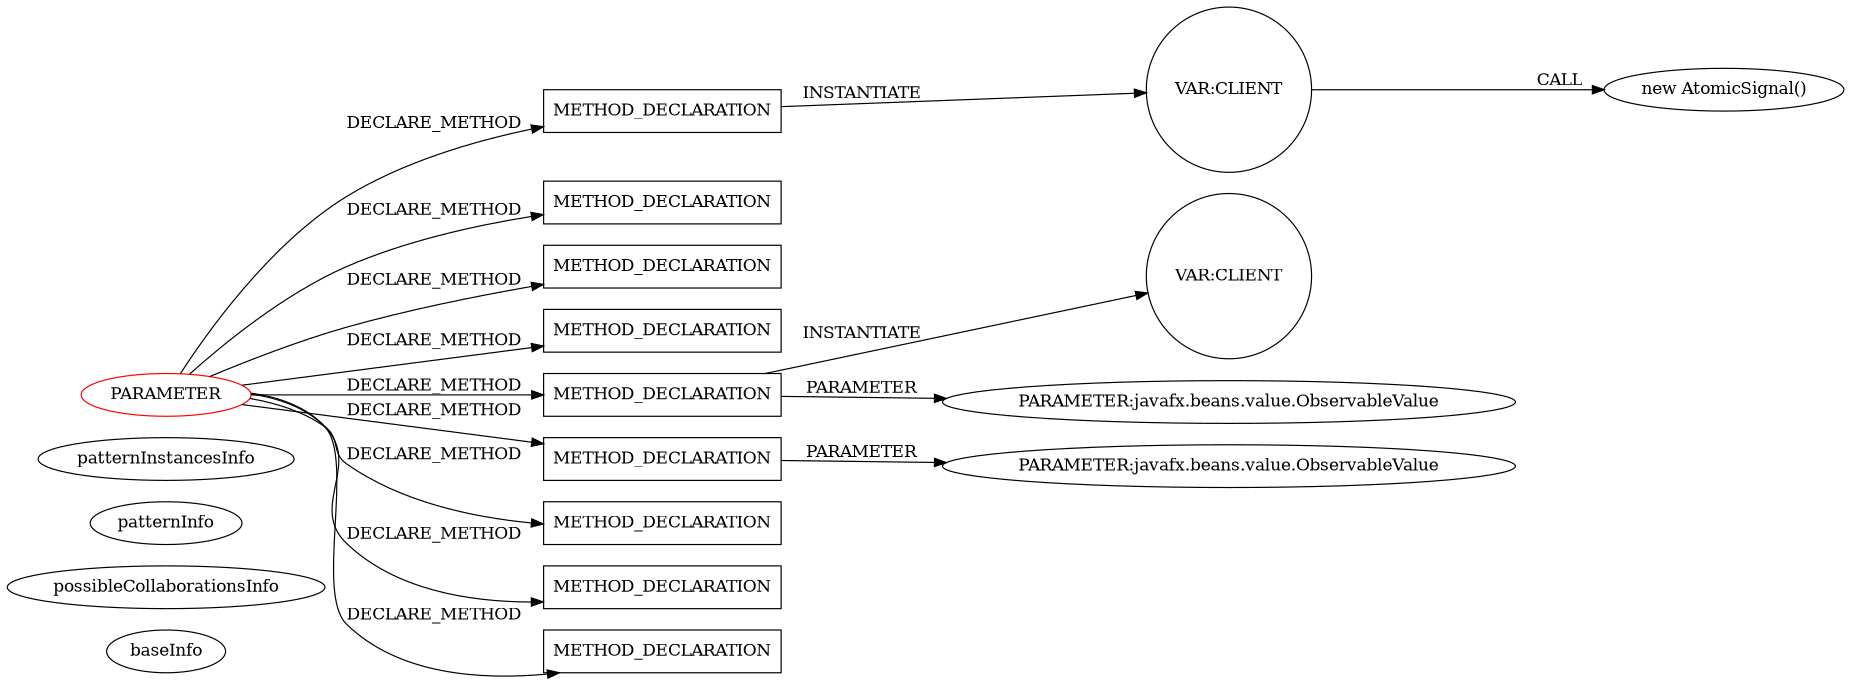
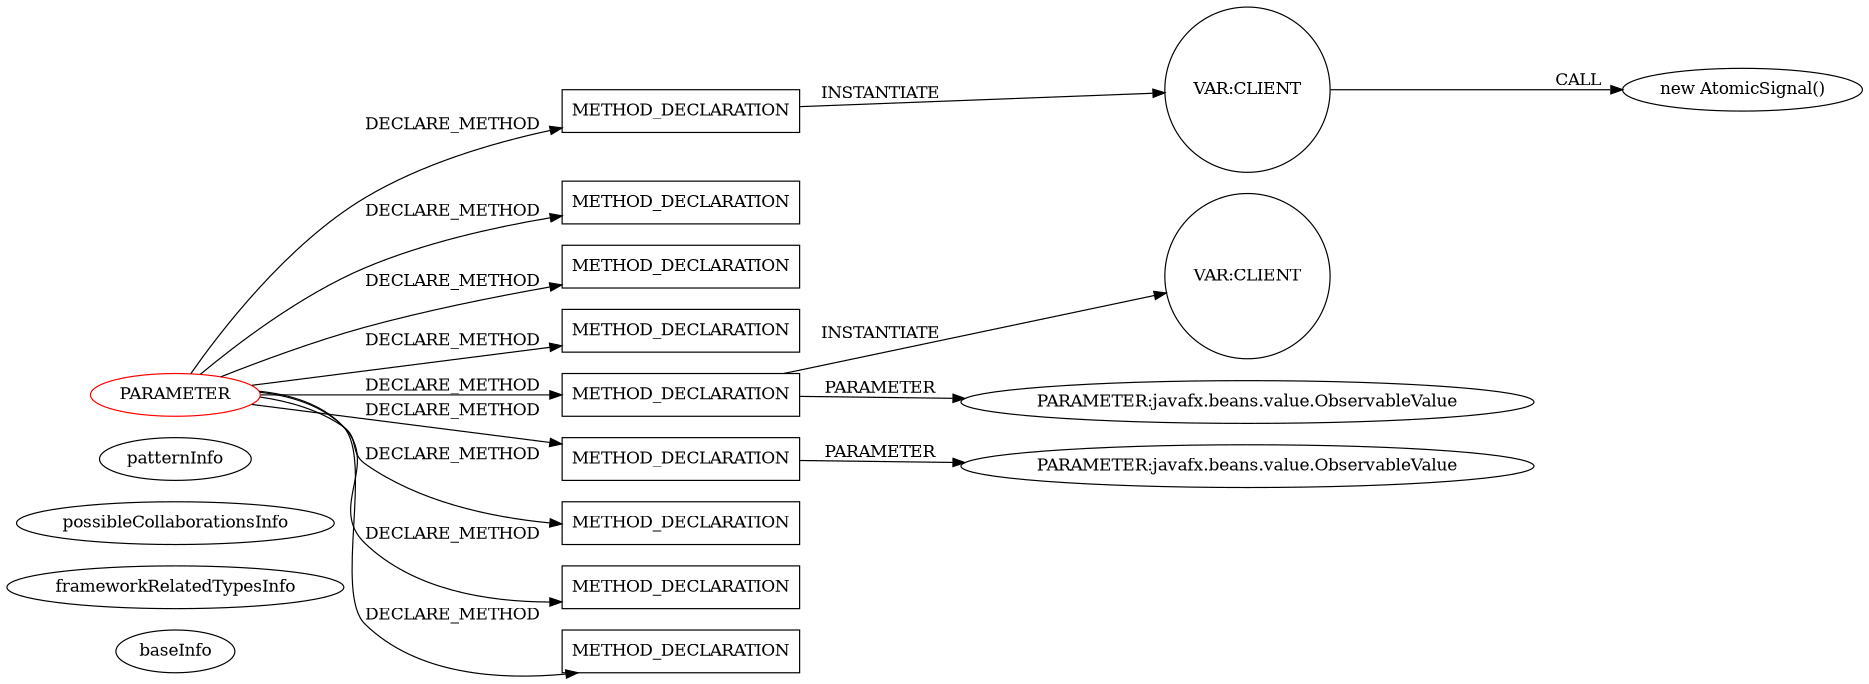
(166, 459) -> none
none -> (175, 587)
